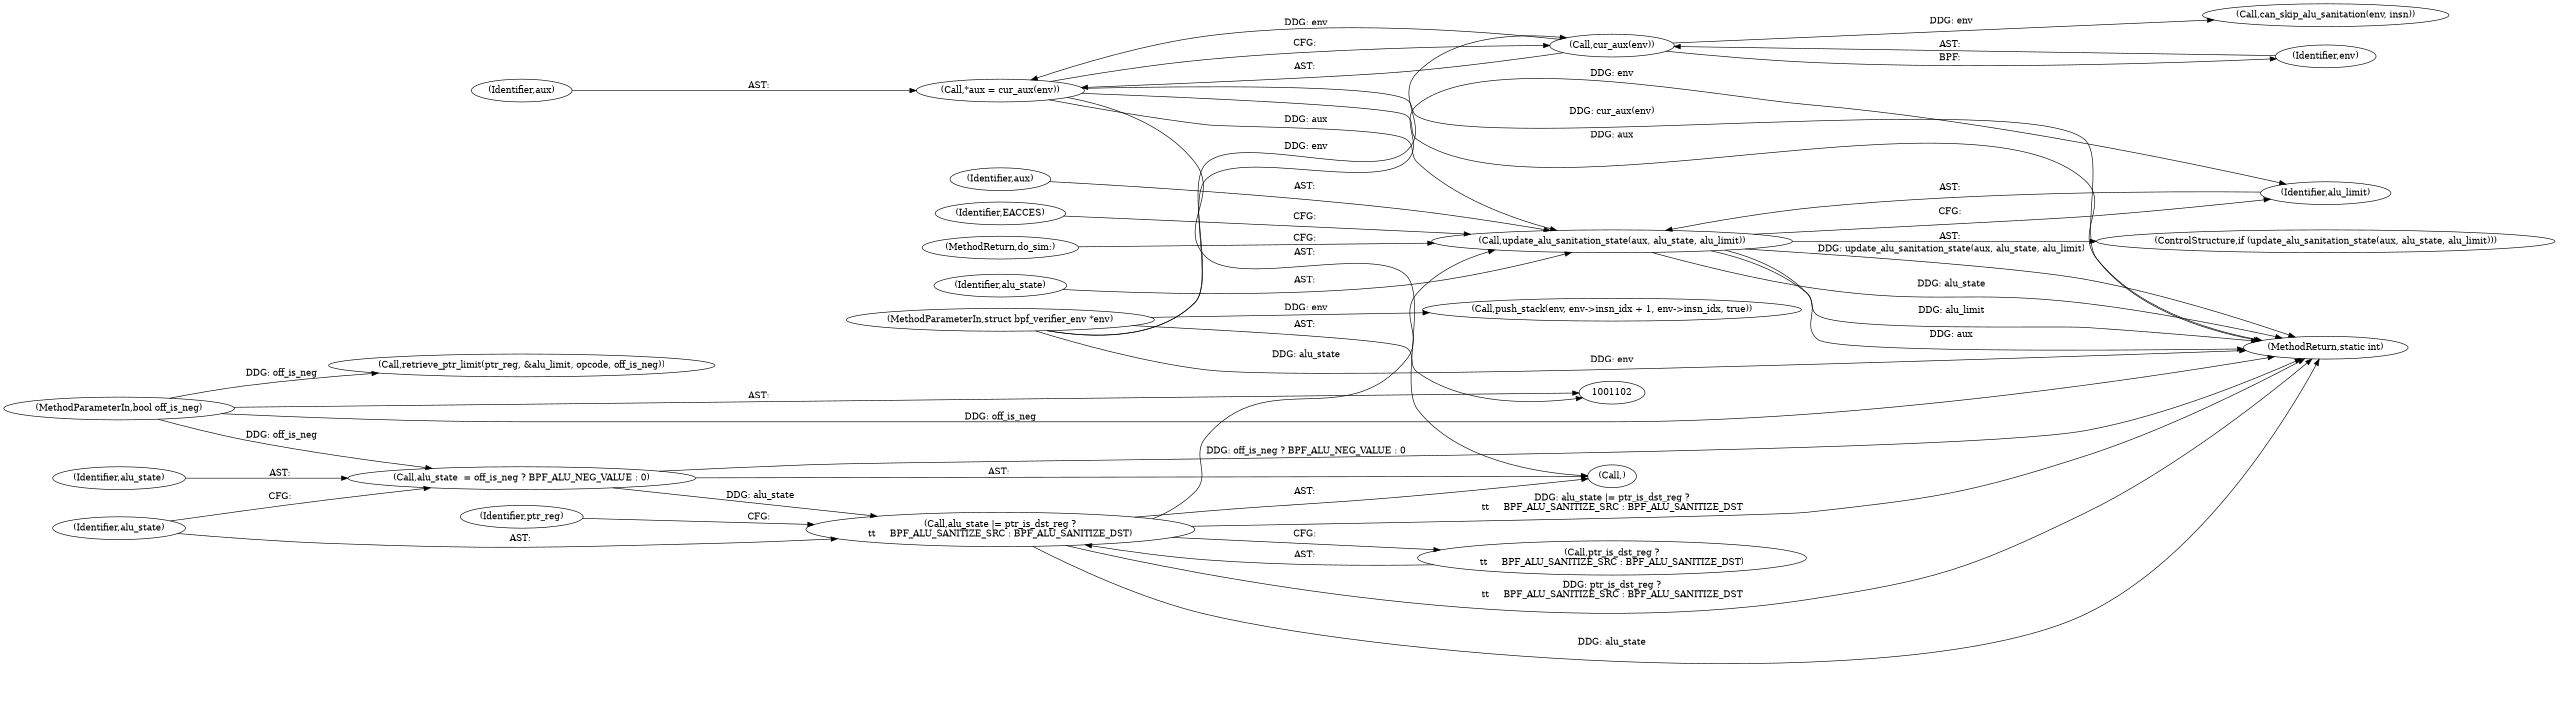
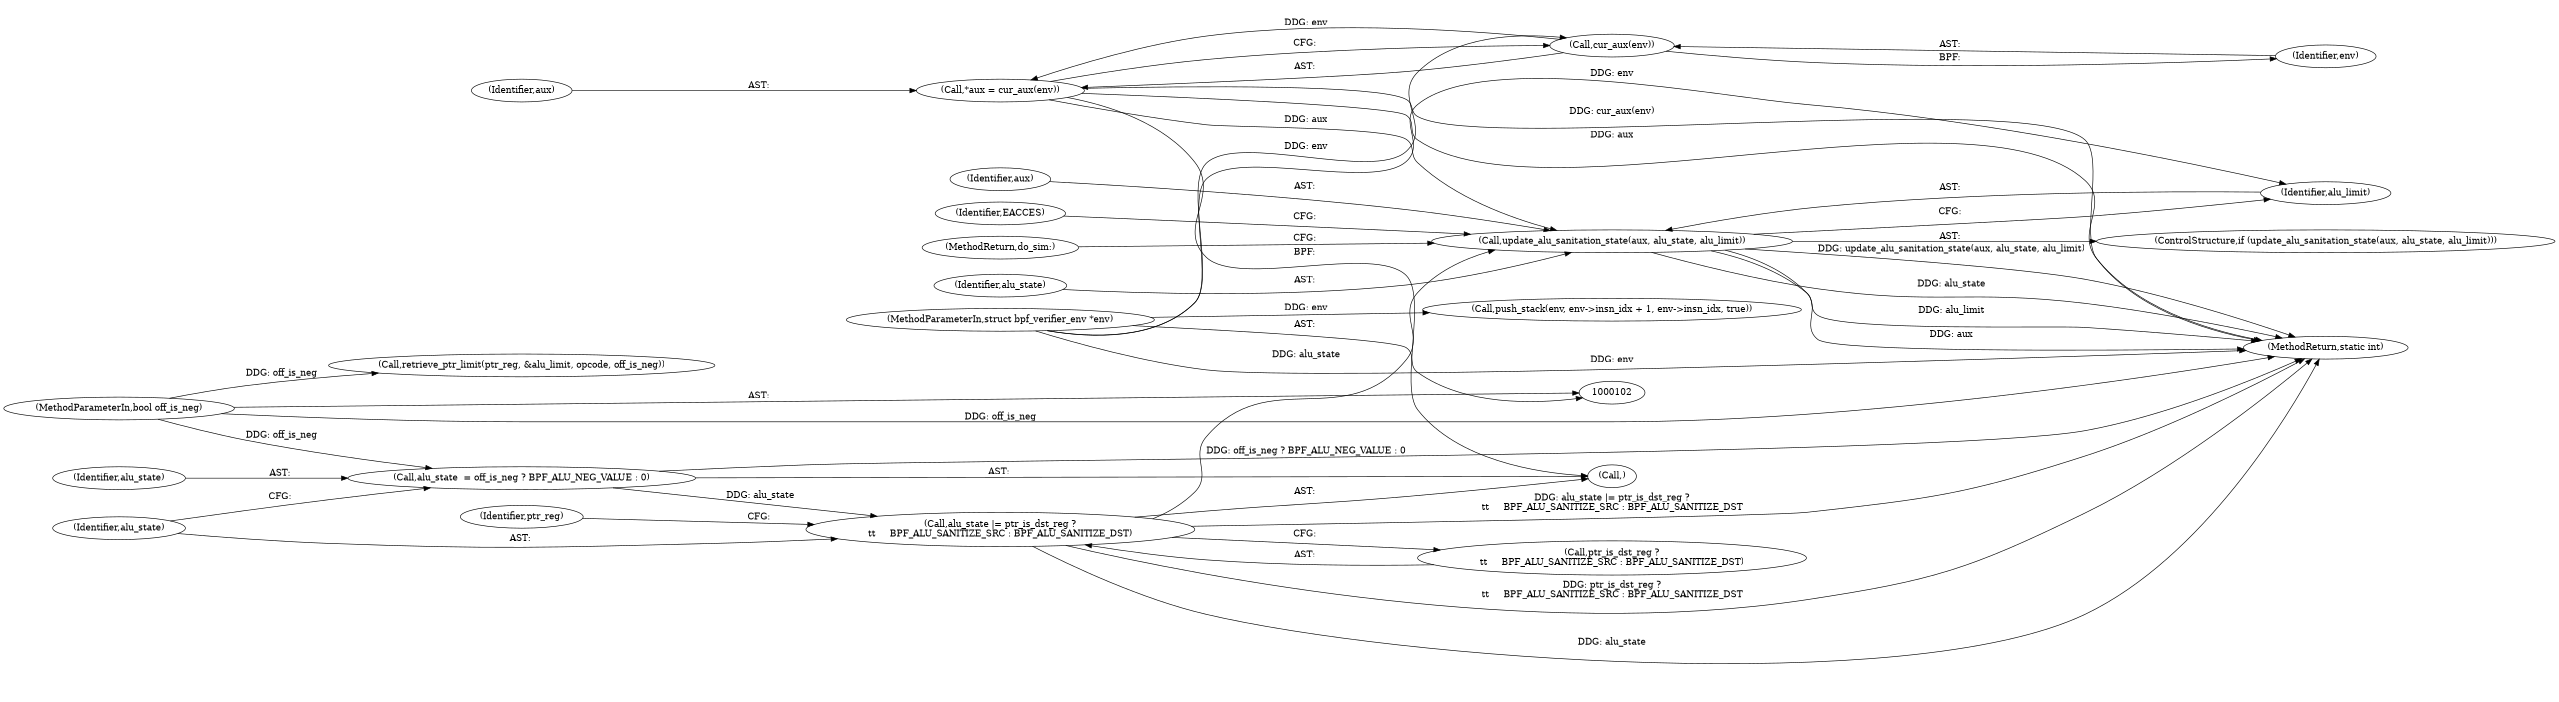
(2326, 15) -> none
(1306, 252) -> (1306, 252)
(1612, 393) -> (1612, 393)
